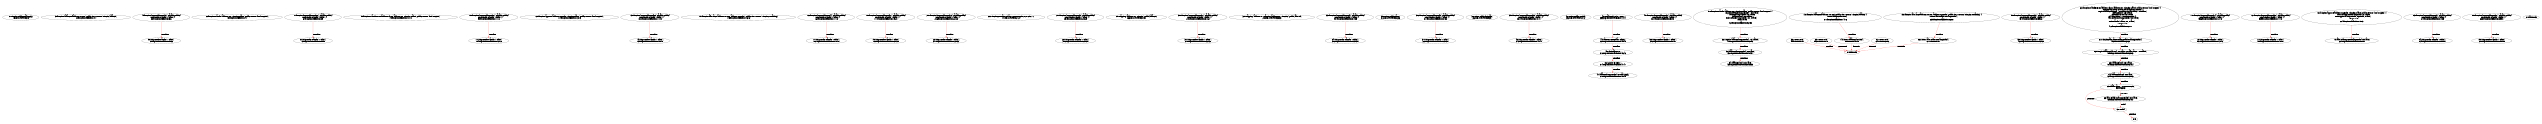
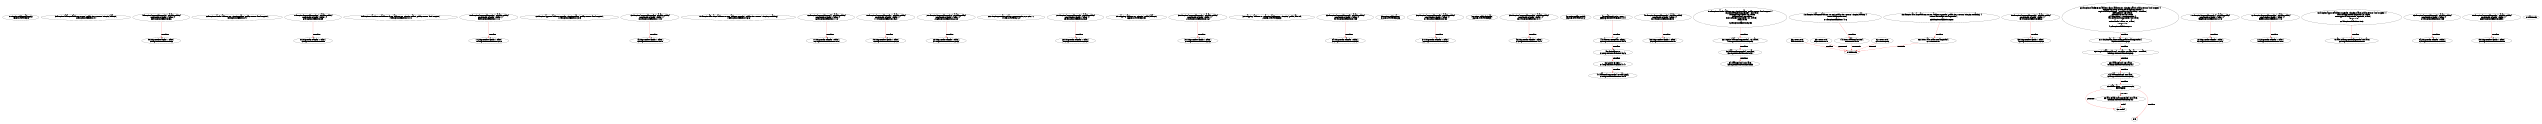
(1856, 47) -> (1856, 47)
(2127, 114) -> (2148, 102)
